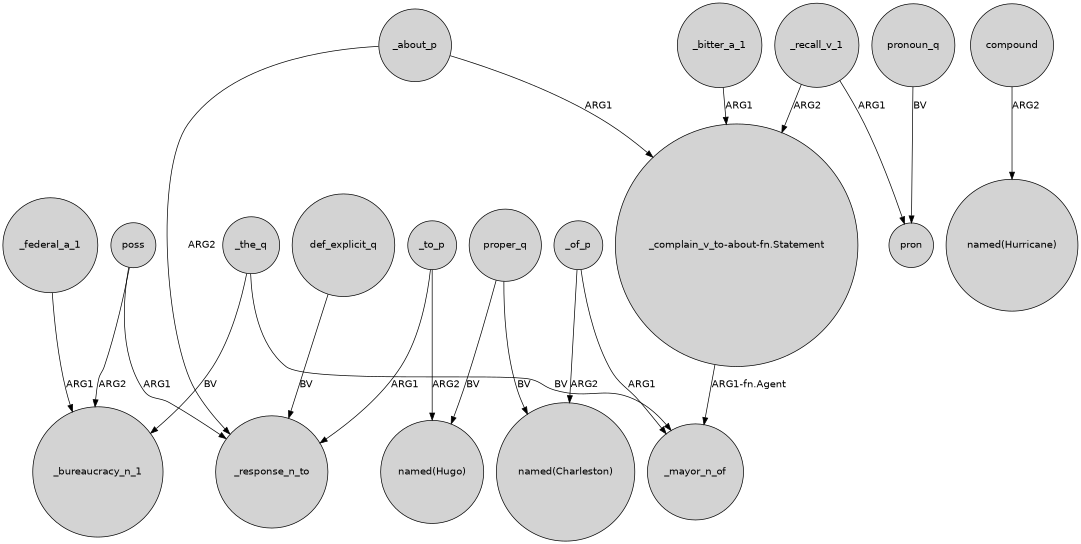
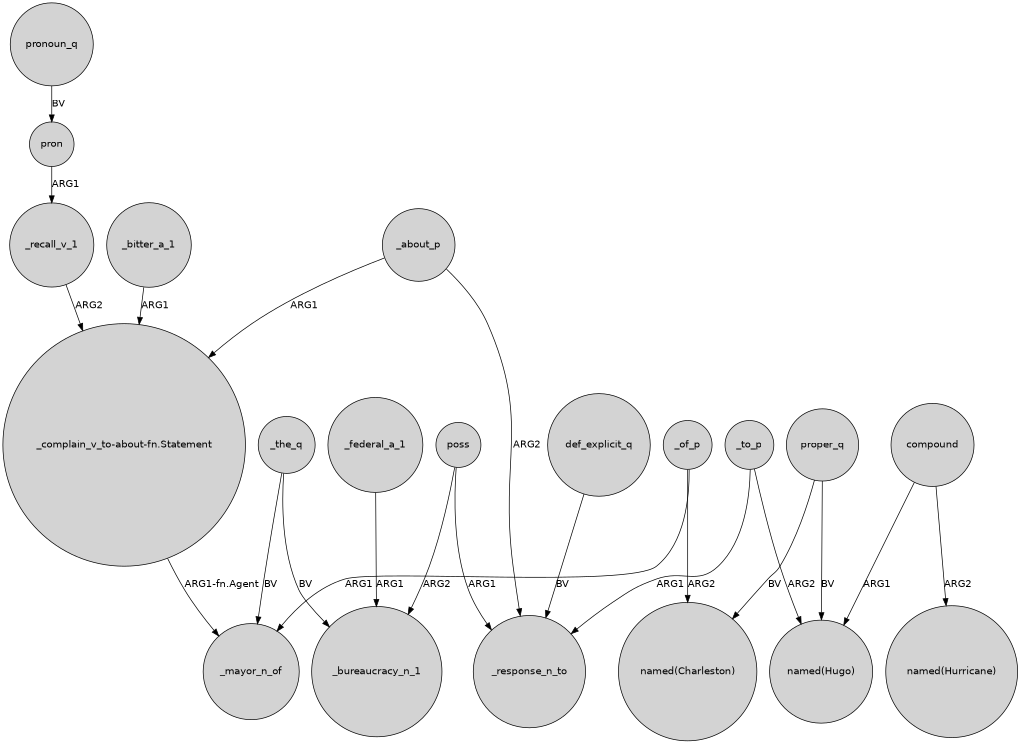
(875, 147) -> (52, 181)
none -> (881, 550)
